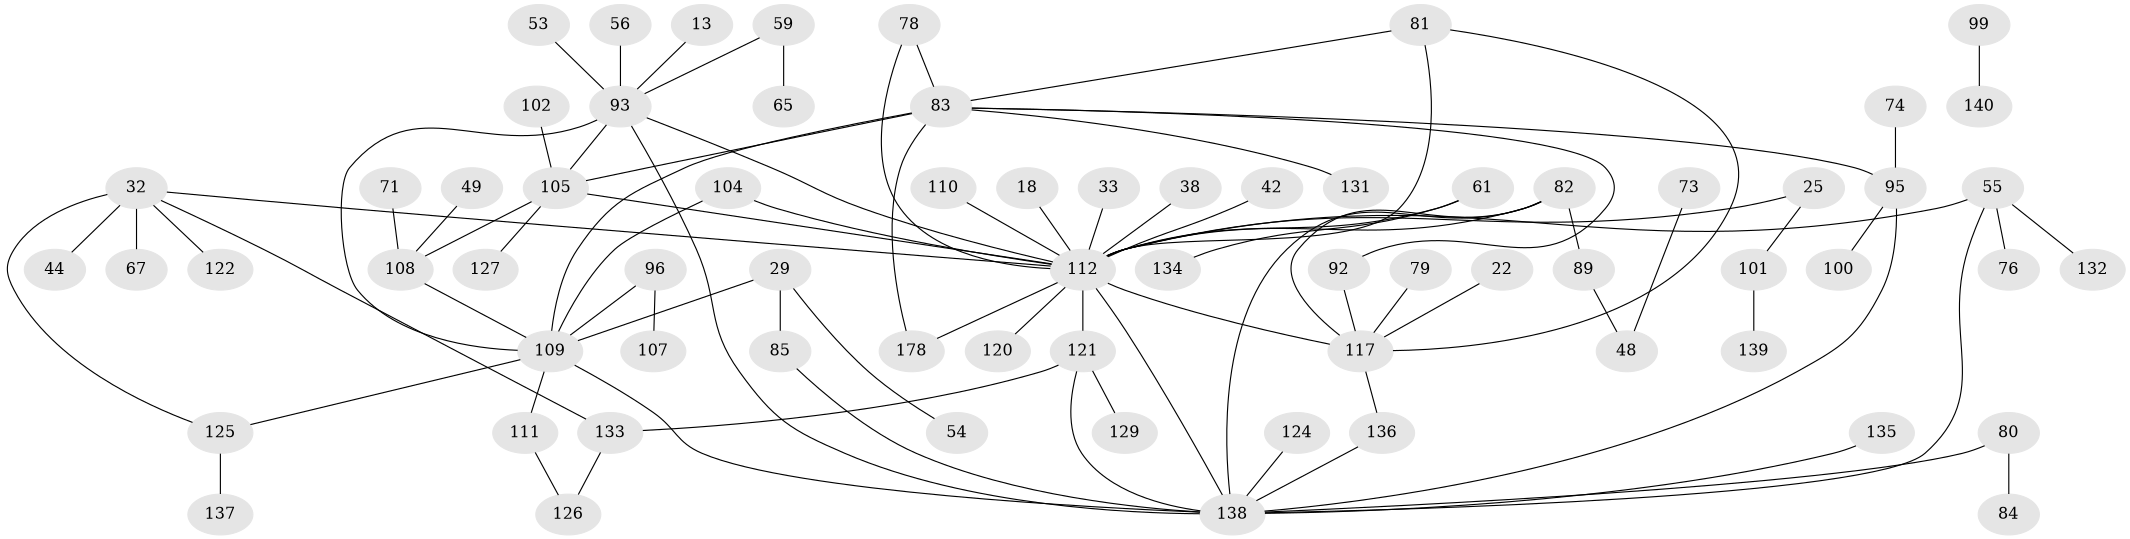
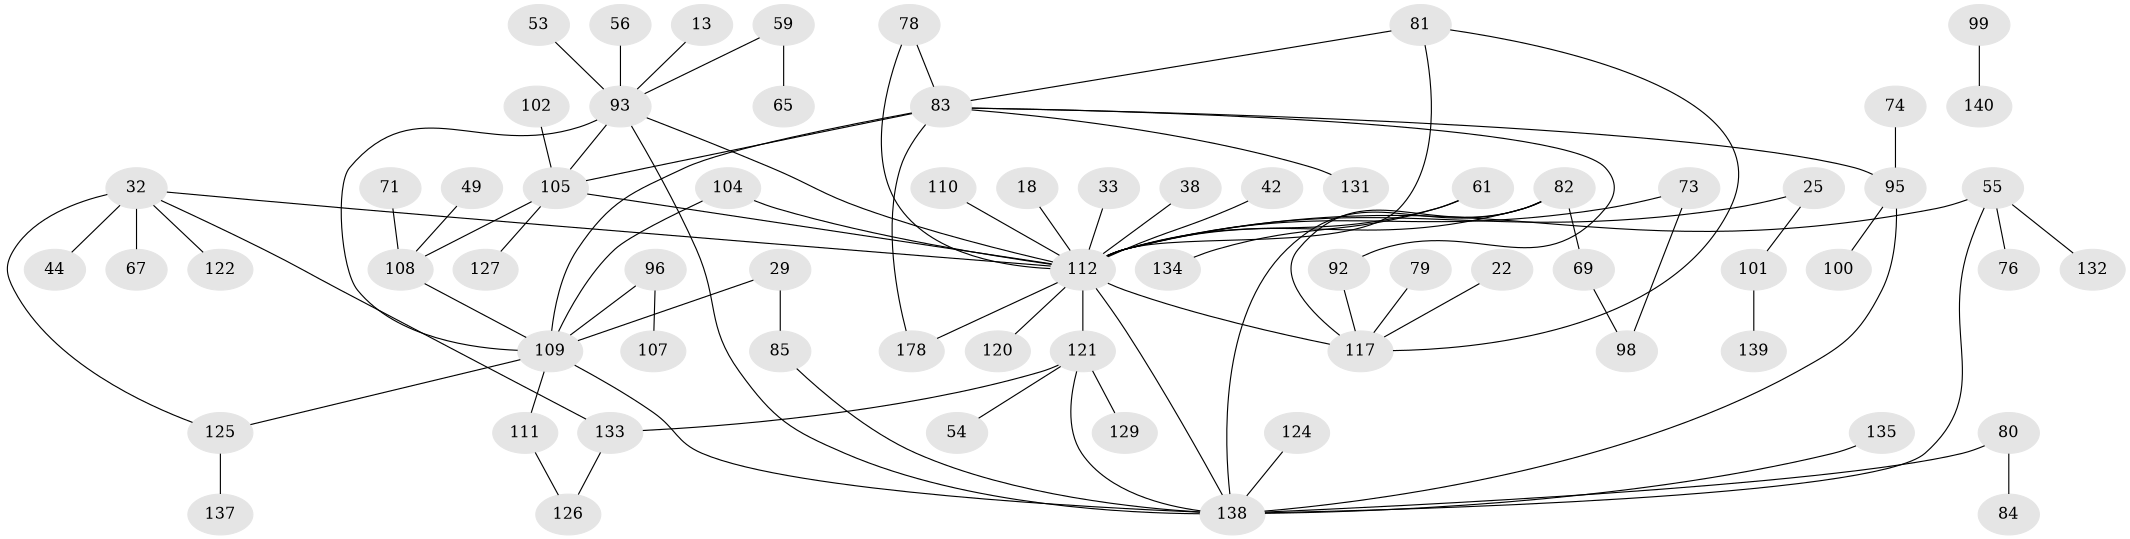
none -> (1383, 221)
(1584, 270) -> (1584, 270)
(1627, 351) -> (1627, 351)
(857, 361) -> (1020, 392)
(1382, 433) -> none
